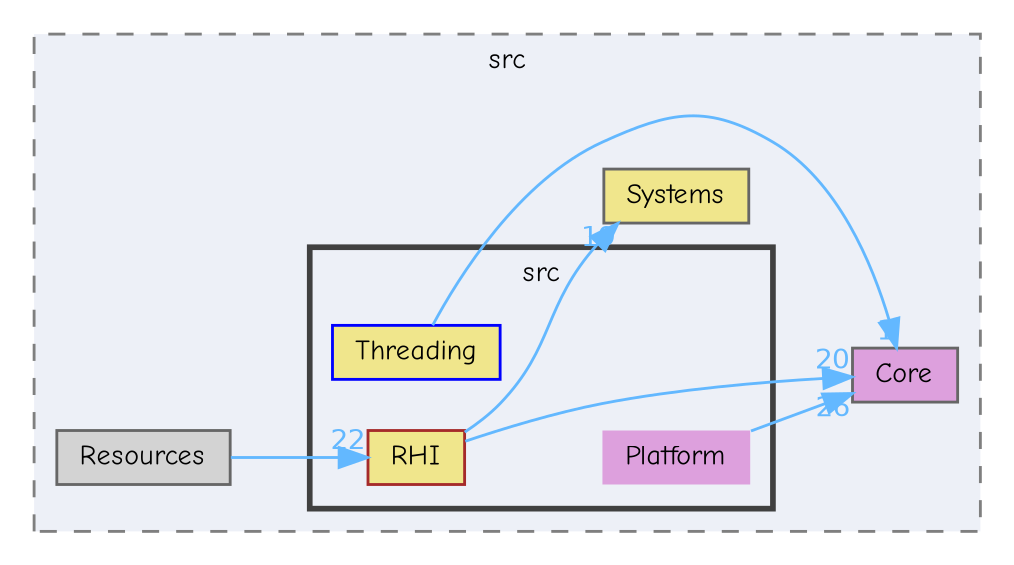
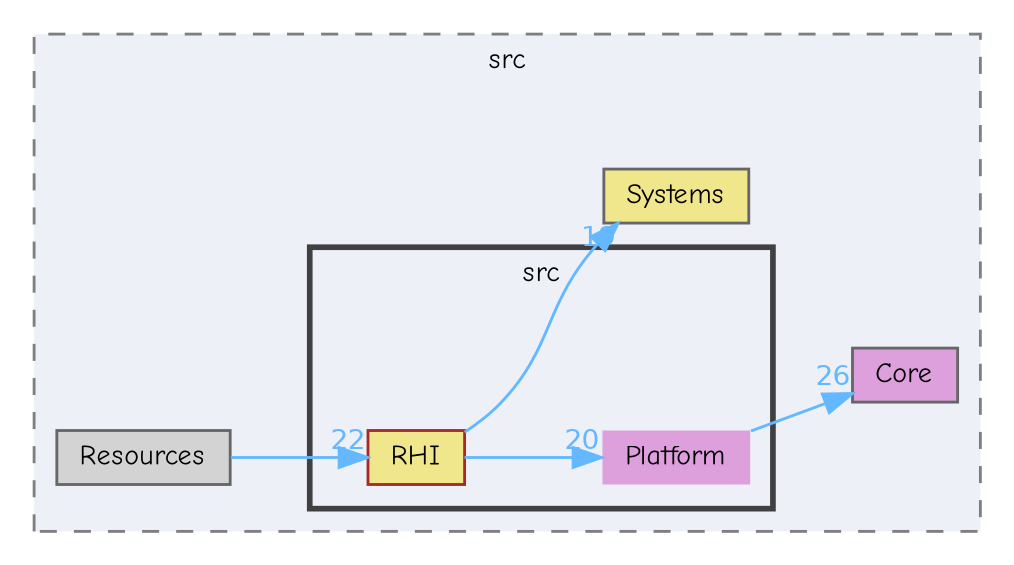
(416, 352) -> none
(642, 397) -> (519, 458)
